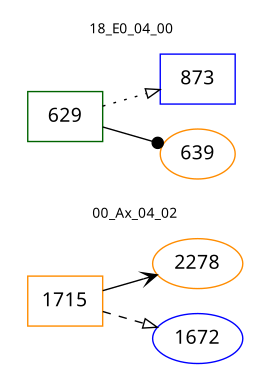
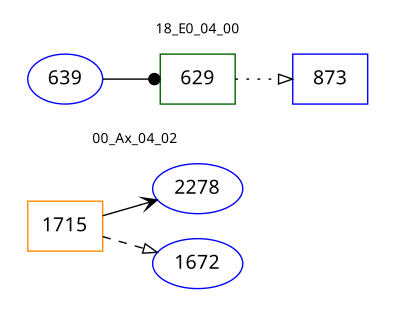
(127, 134) -> (126, 79)
(198, 154) -> (65, 79)
(198, 264) -> (198, 189)
